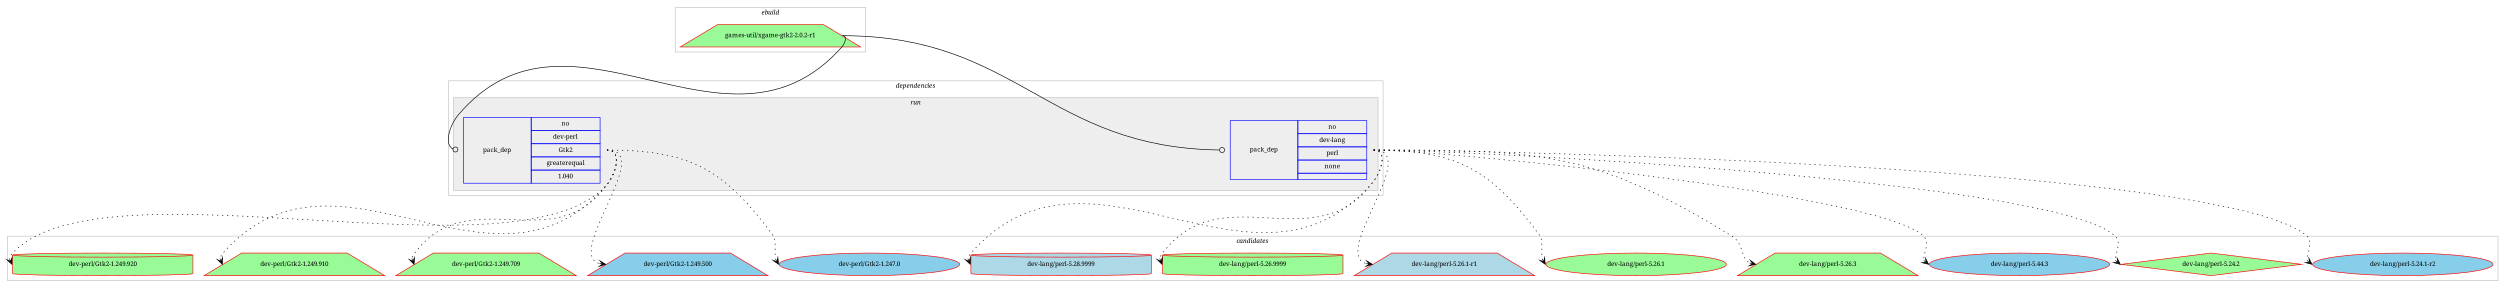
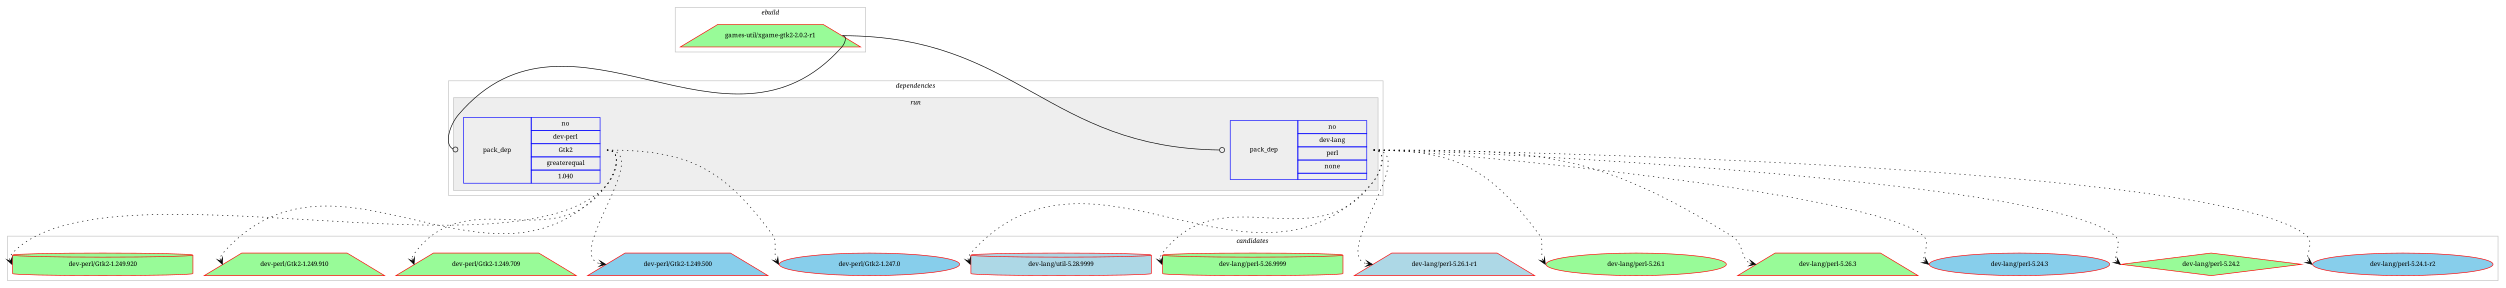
(1061, 264) -> (1061, 264)
(2019, 264) -> (2019, 264)
